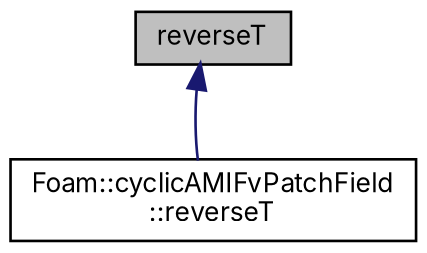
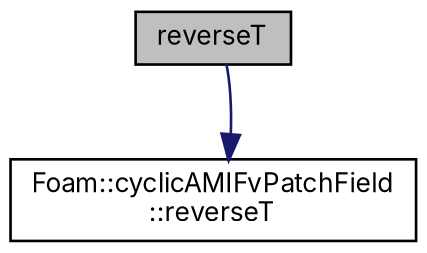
(196, 125) -> (230, 98)
